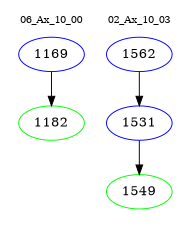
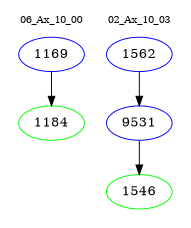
(52, 123) -> (52, 123)
(139, 123) -> (139, 123)
(139, 192) -> (139, 192)
